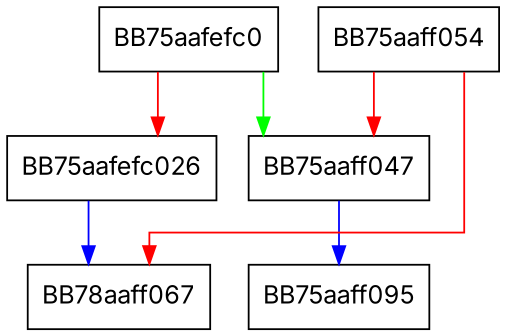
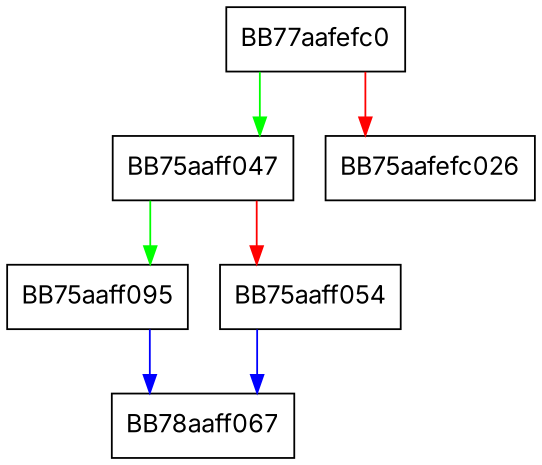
(189, 39) -> (316, 39)
(374, 95) -> (257, 223)
(339, 221) -> (150, 223)
(89, 223) -> (150, 352)
(380, 233) -> (257, 352)
